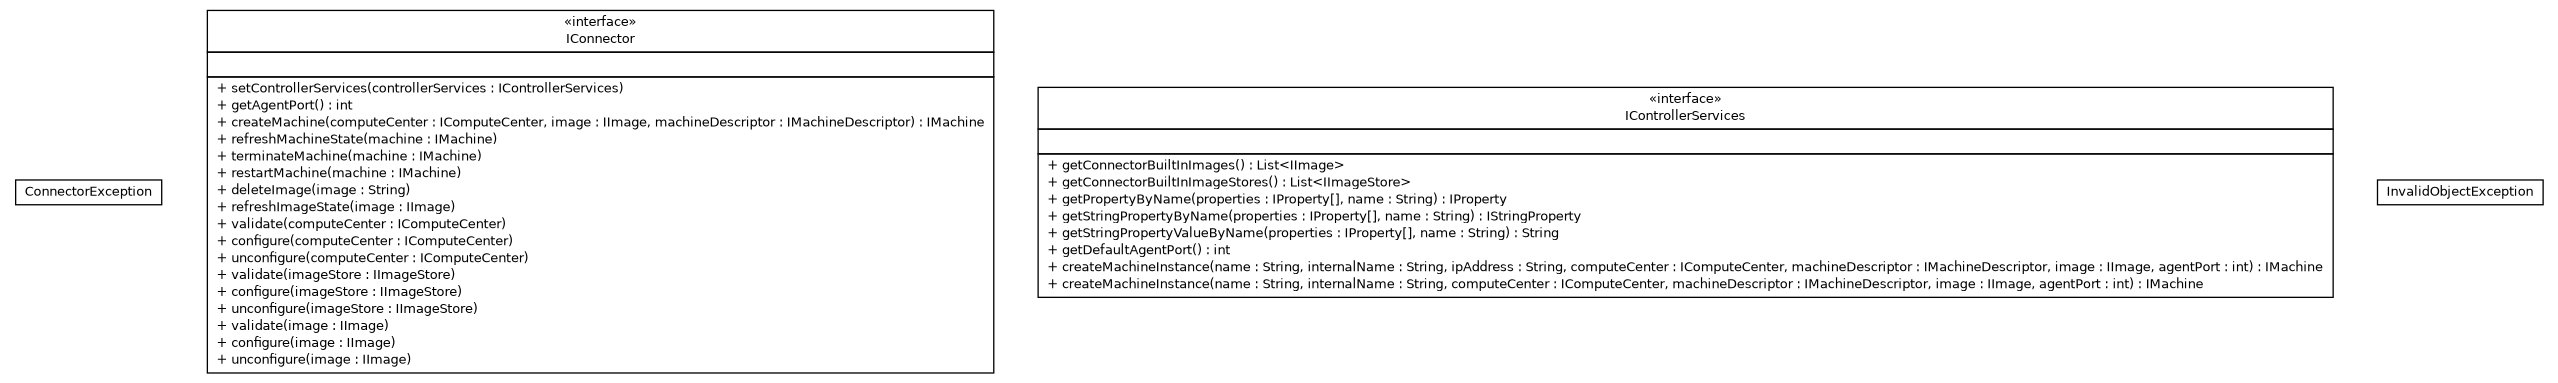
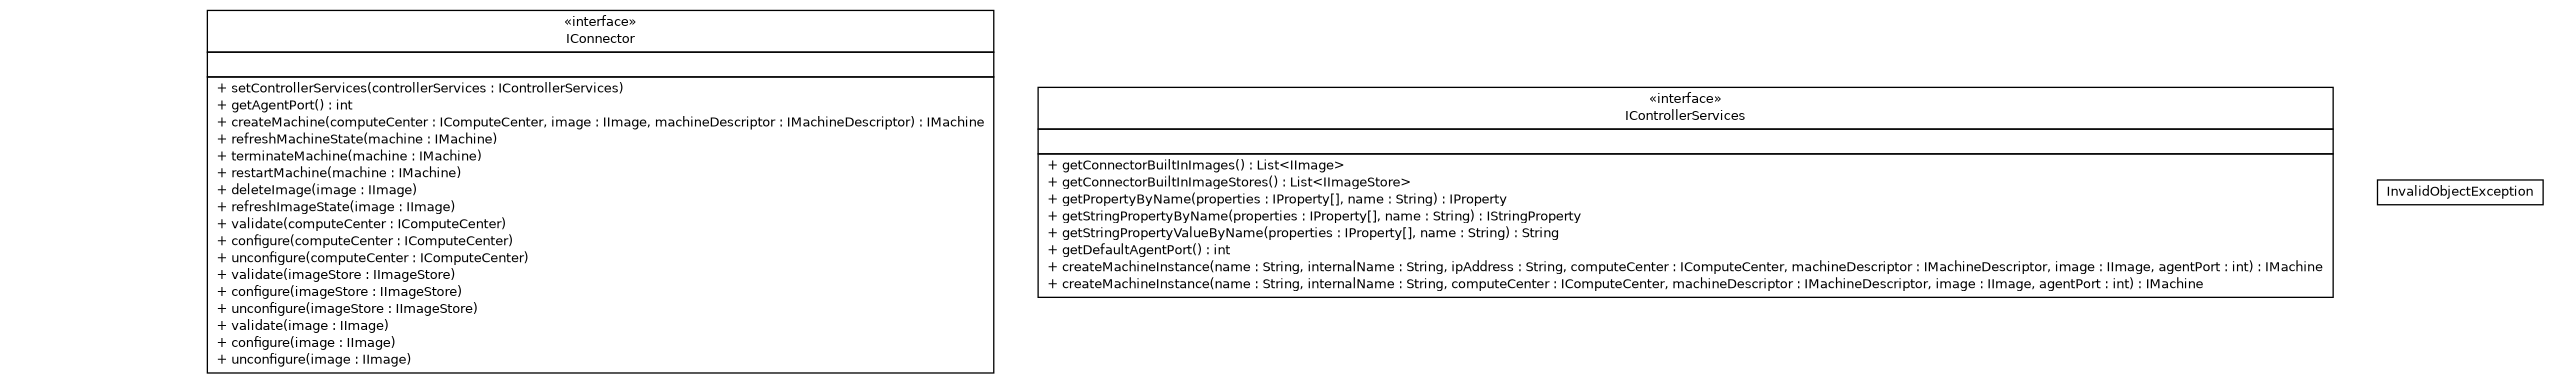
(314, 190) -> (317, 190)
(89, 192) -> none
